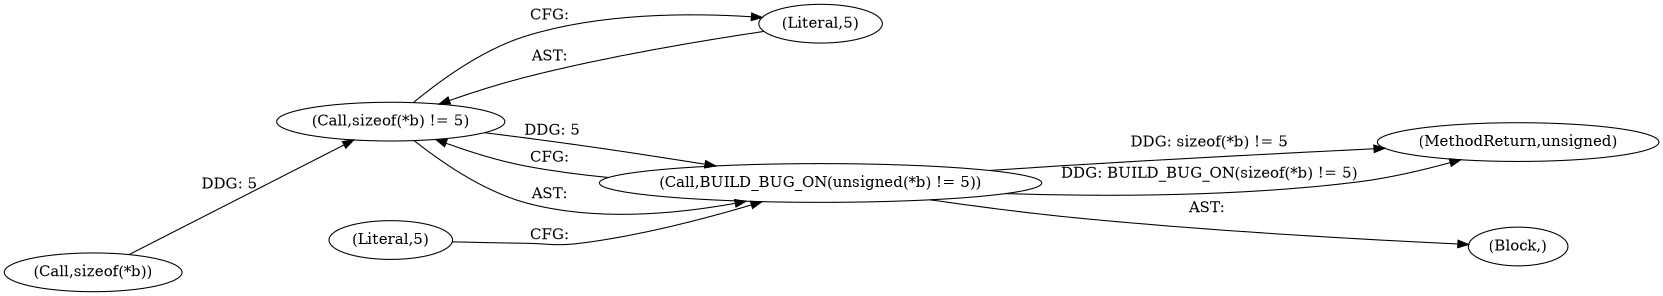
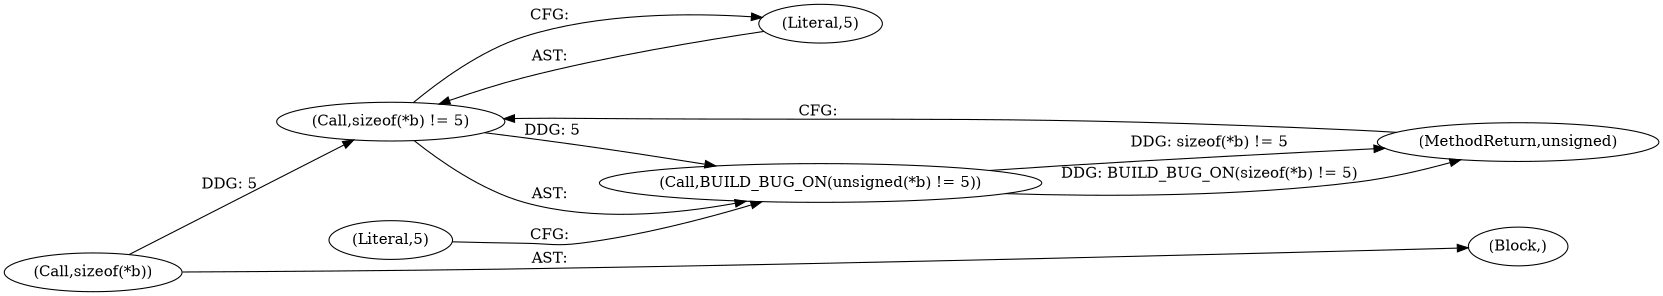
(526, 166) -> (956, 119)
(1193, 228) -> (820, 263)
